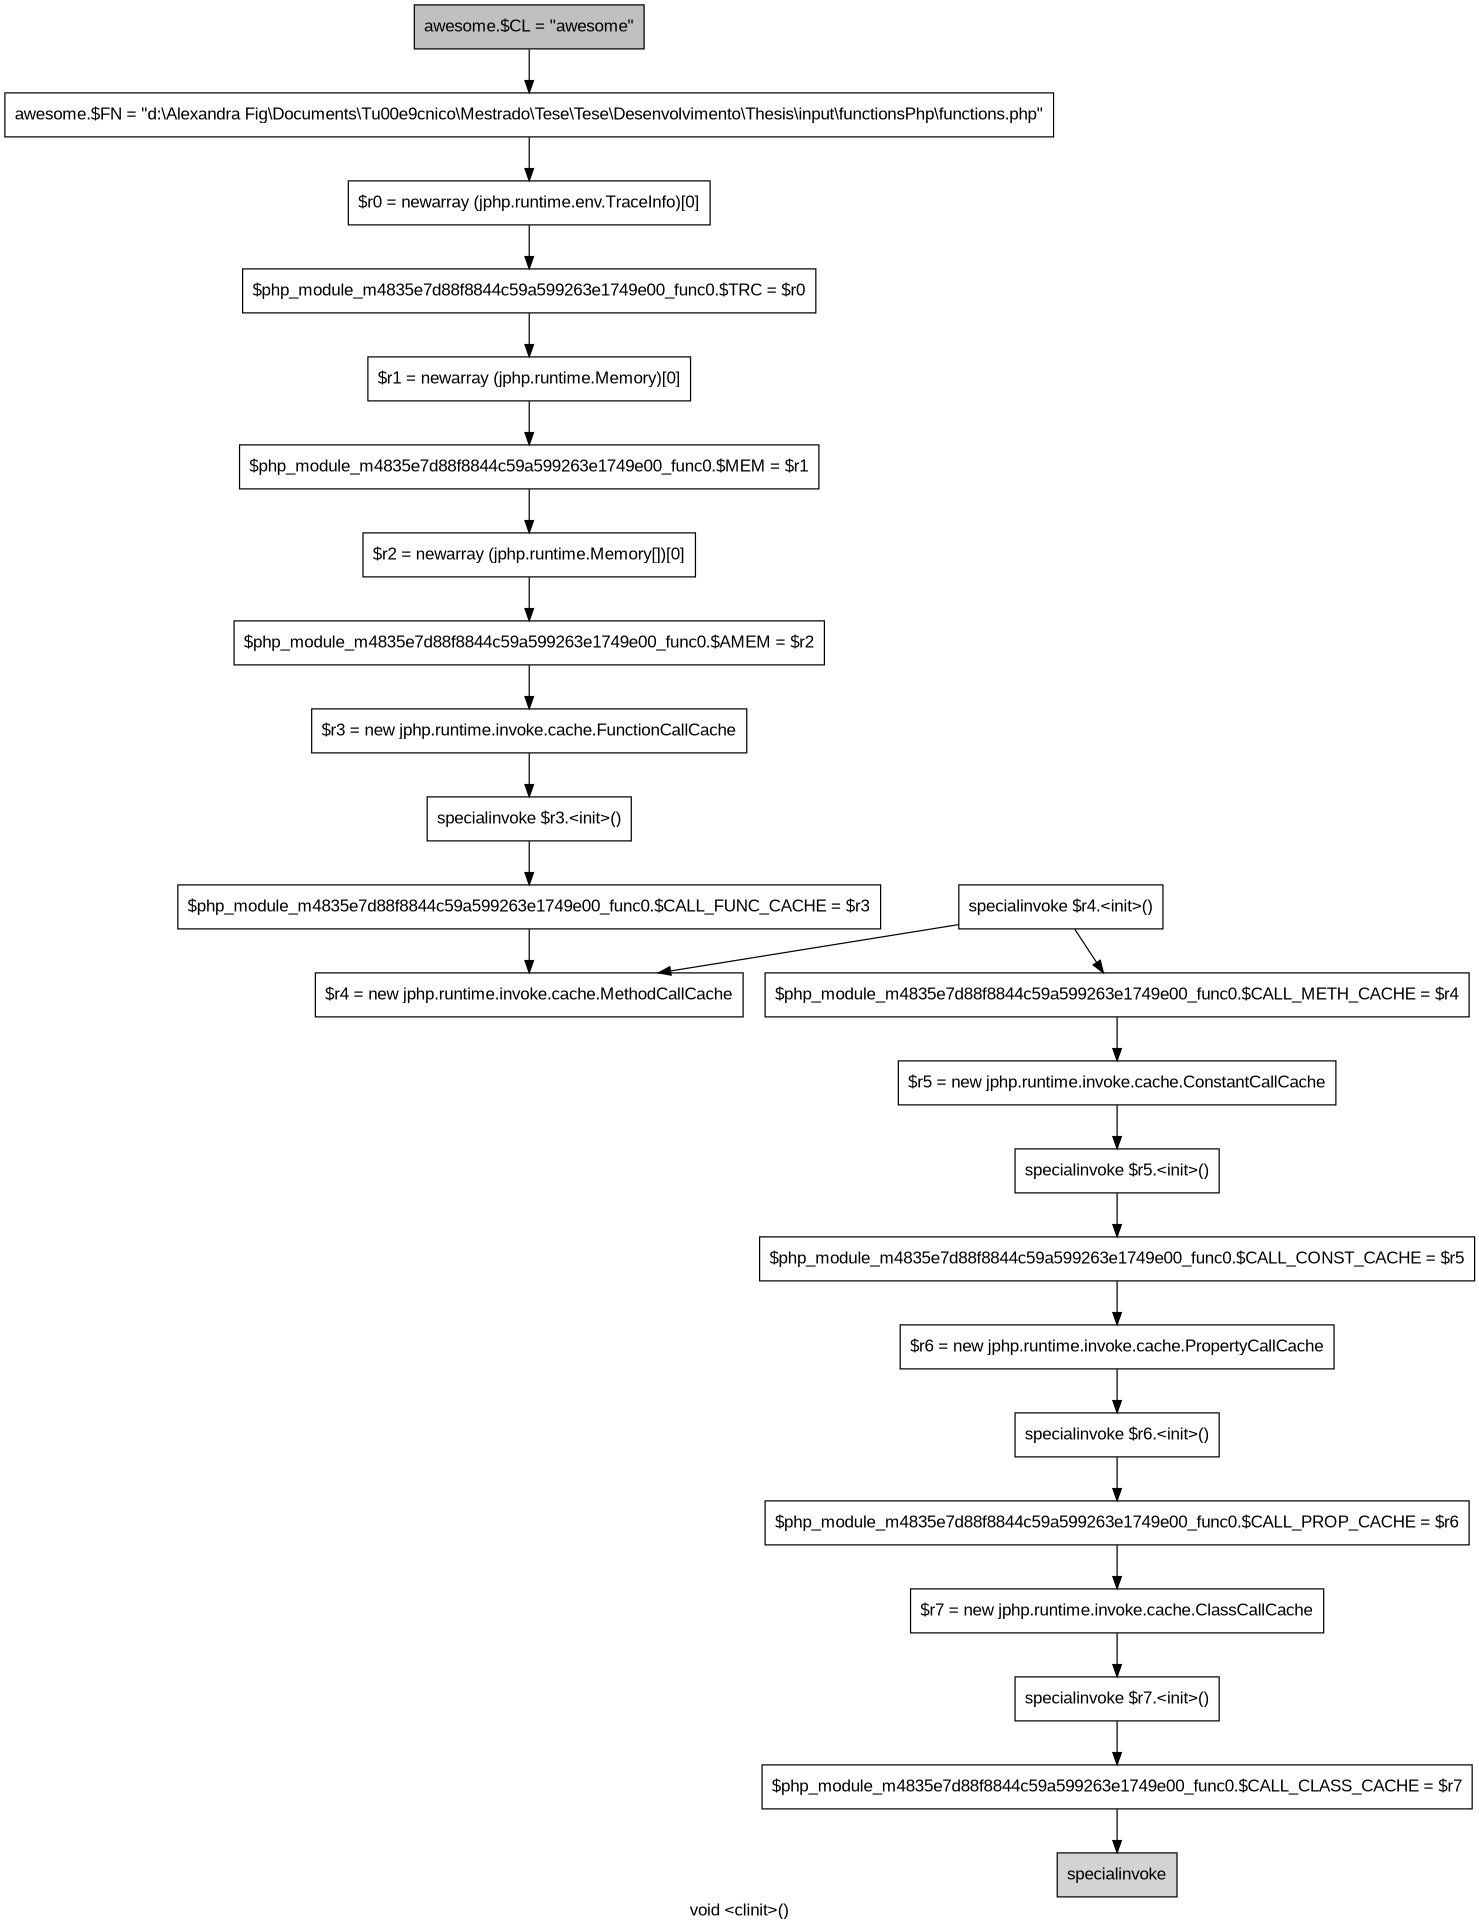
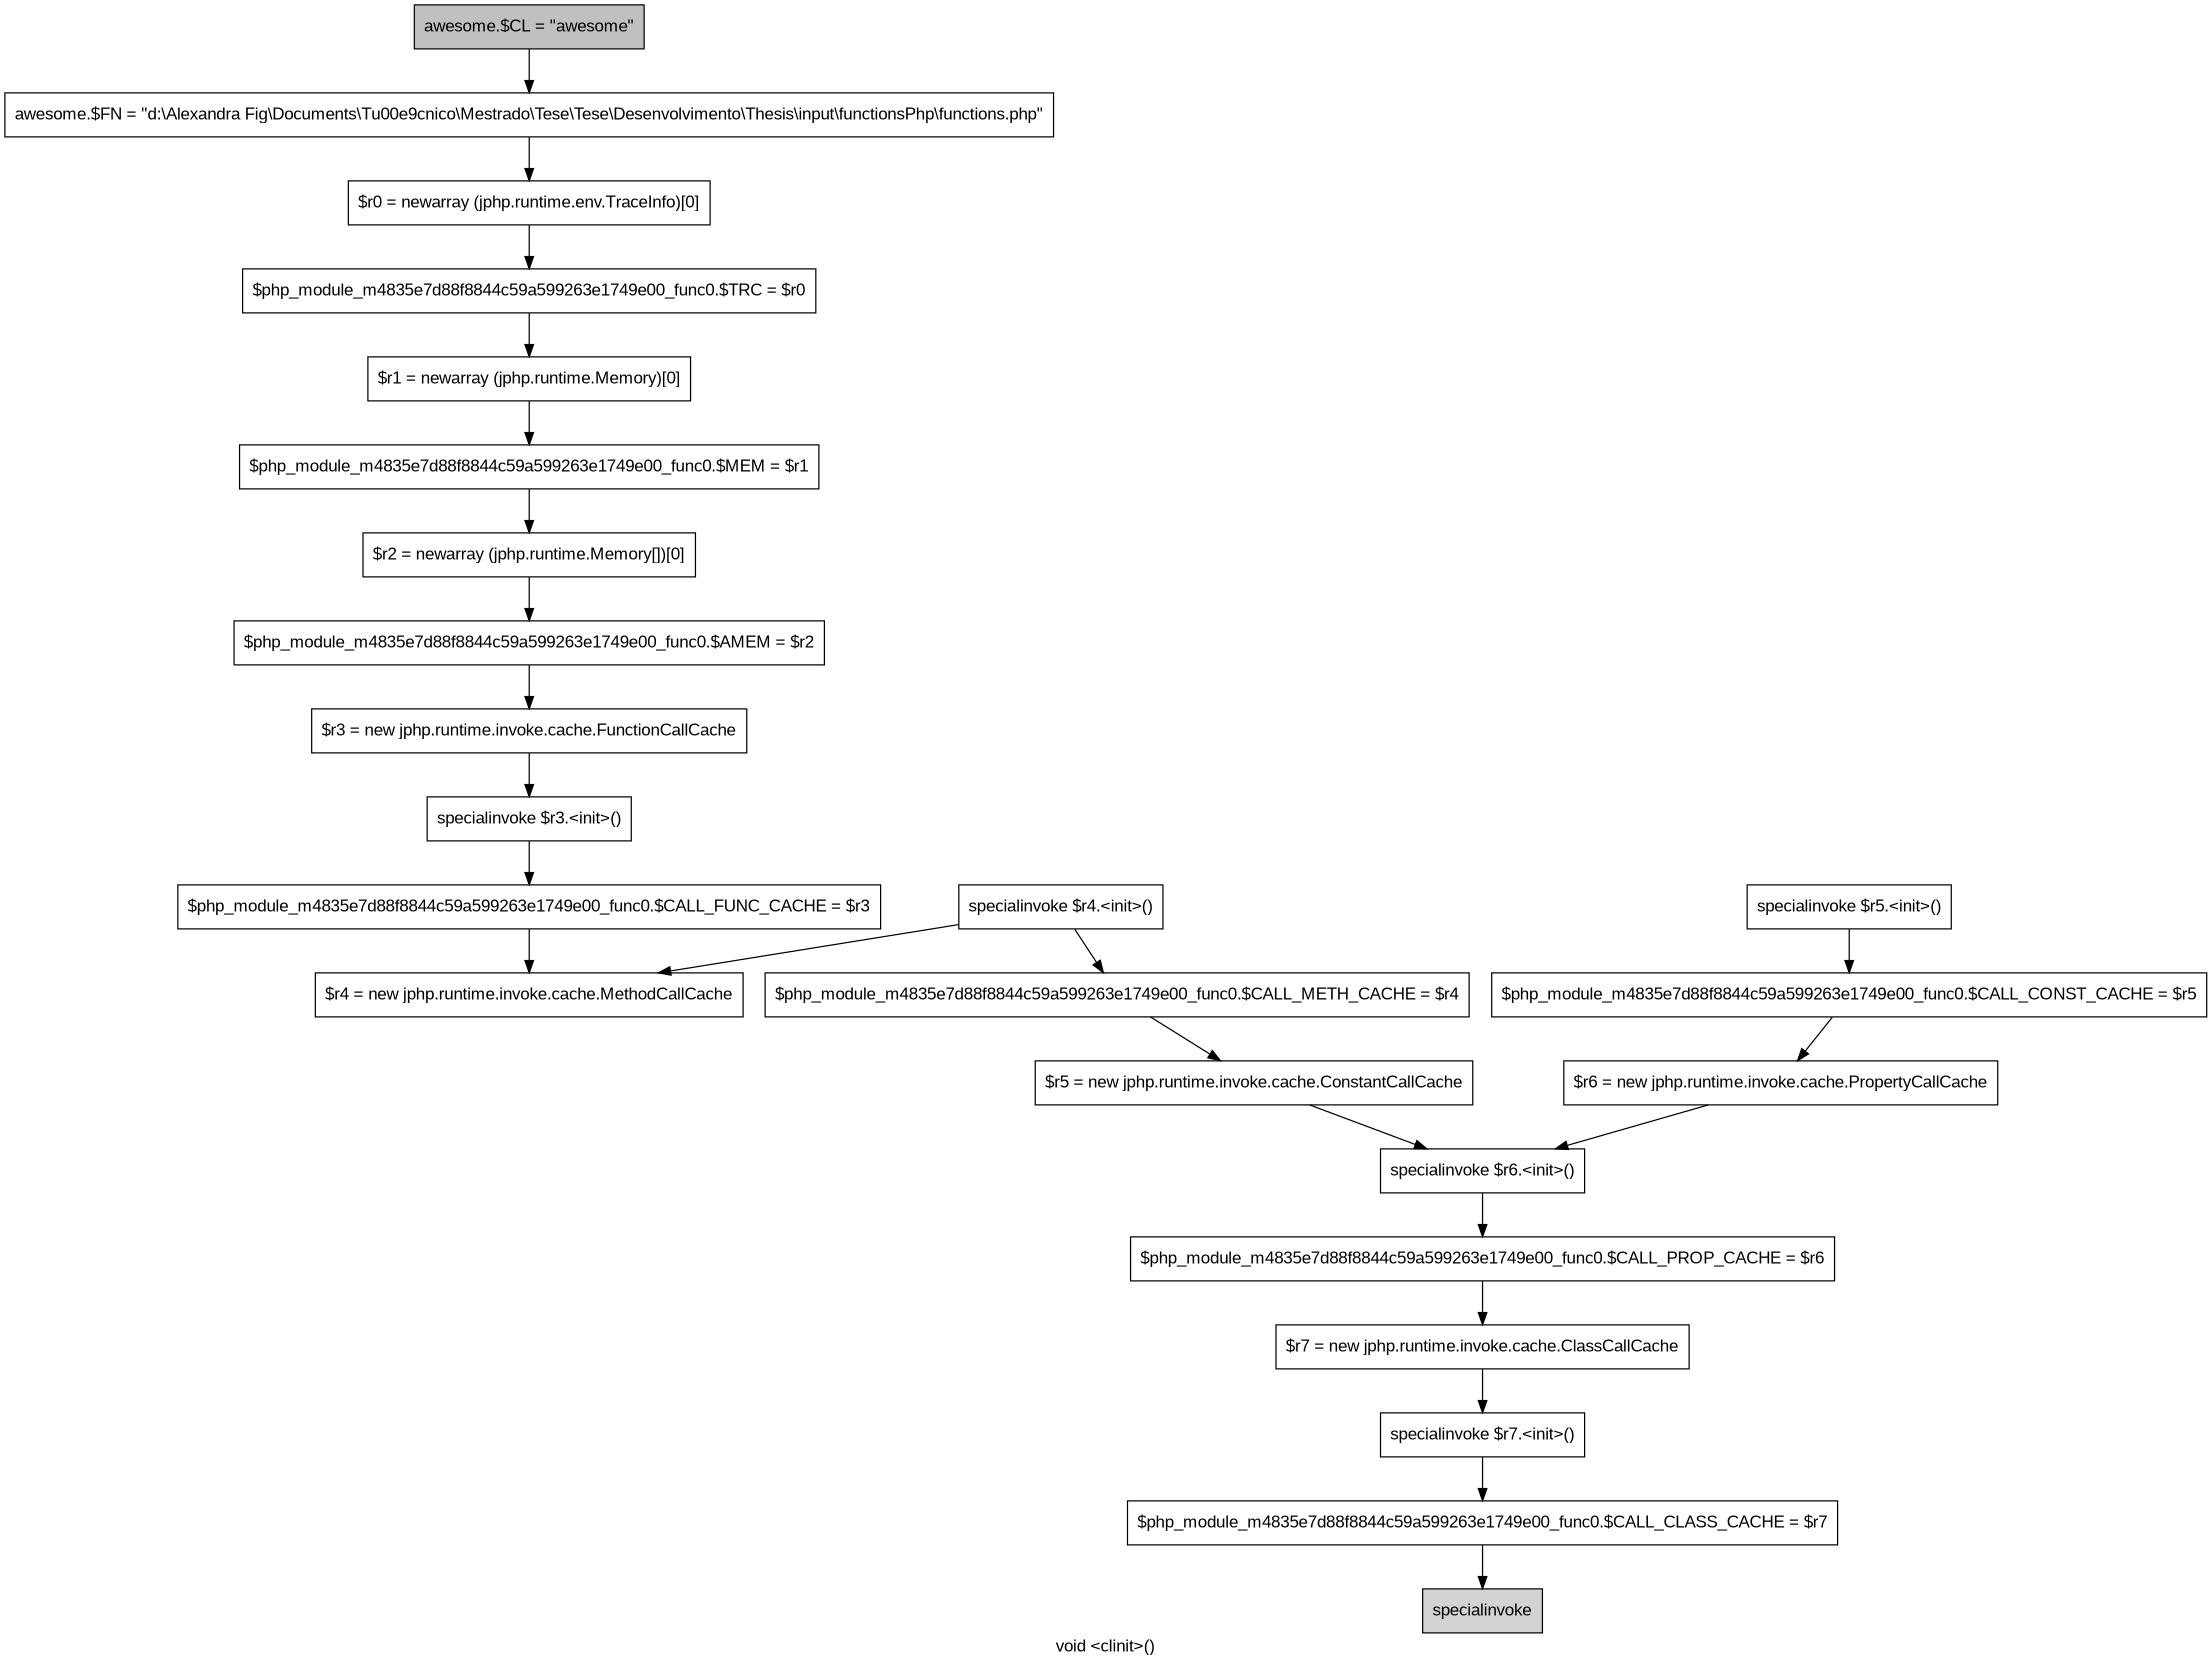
(1117, 1121) -> (1363, 1125)
